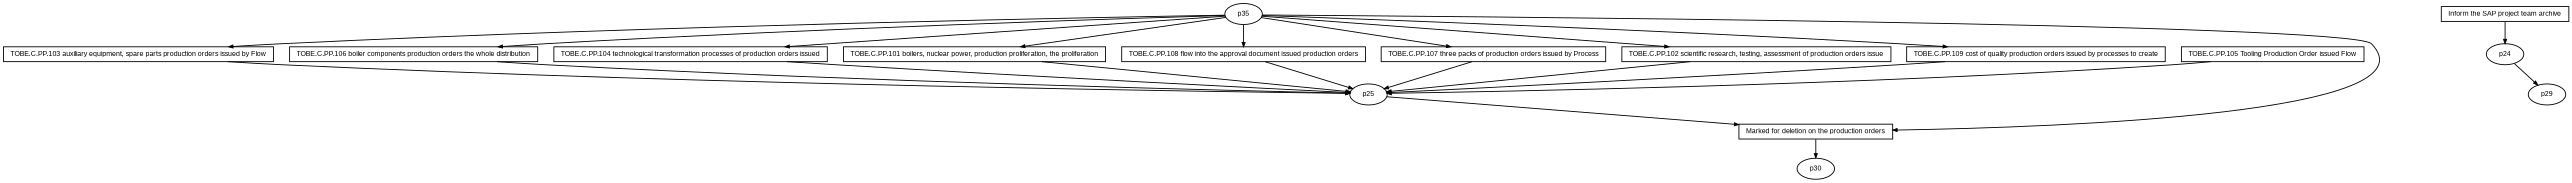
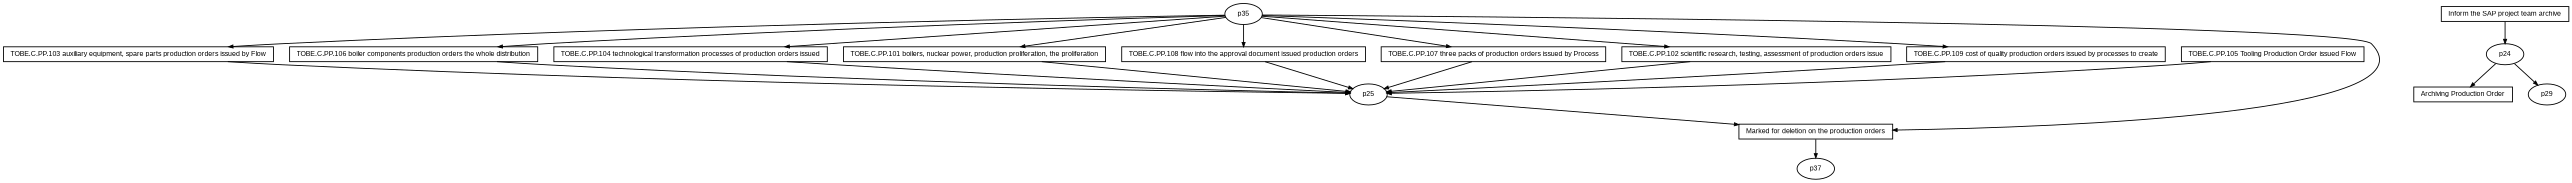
none -> (2463, 94)
(1816, 169) -> (1816, 169)
